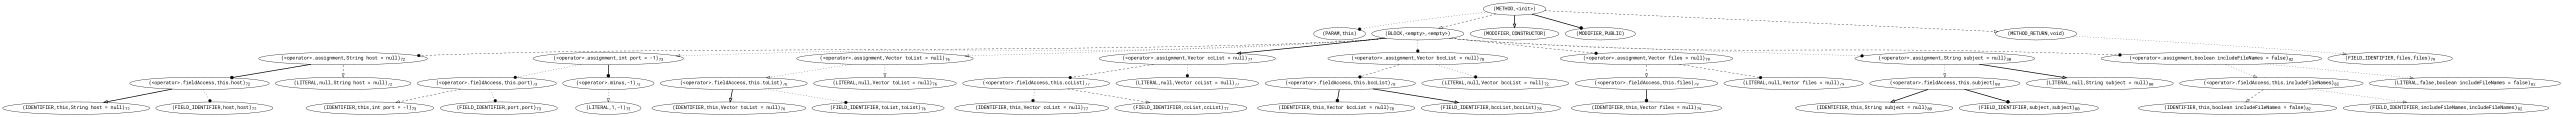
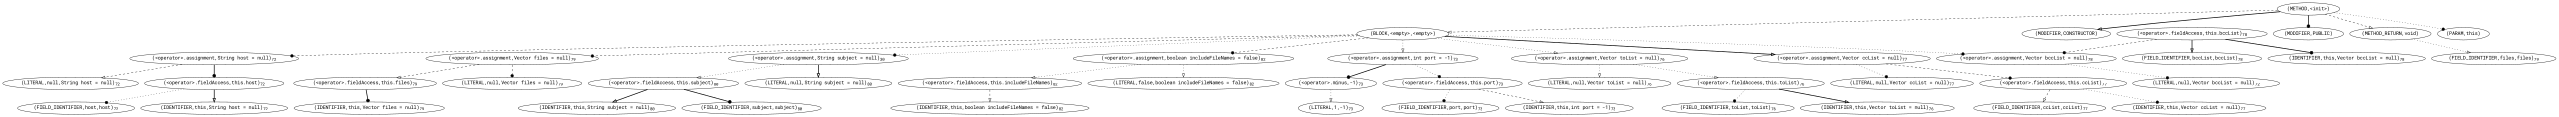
(1380, 71) -> (2111, 46)
(2446, 108) -> none
